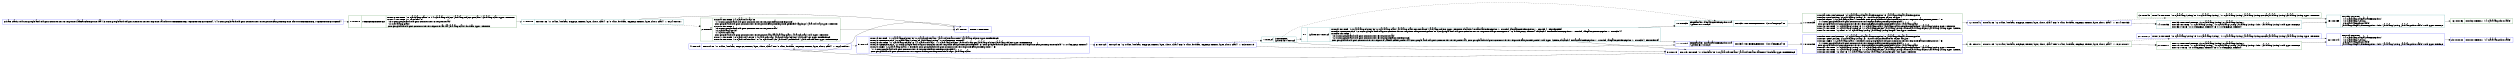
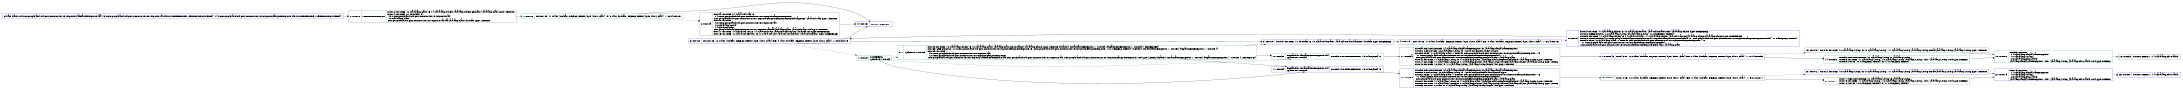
(864, 32) -> (833, 41)
(1244, 41) -> (821, 49)
